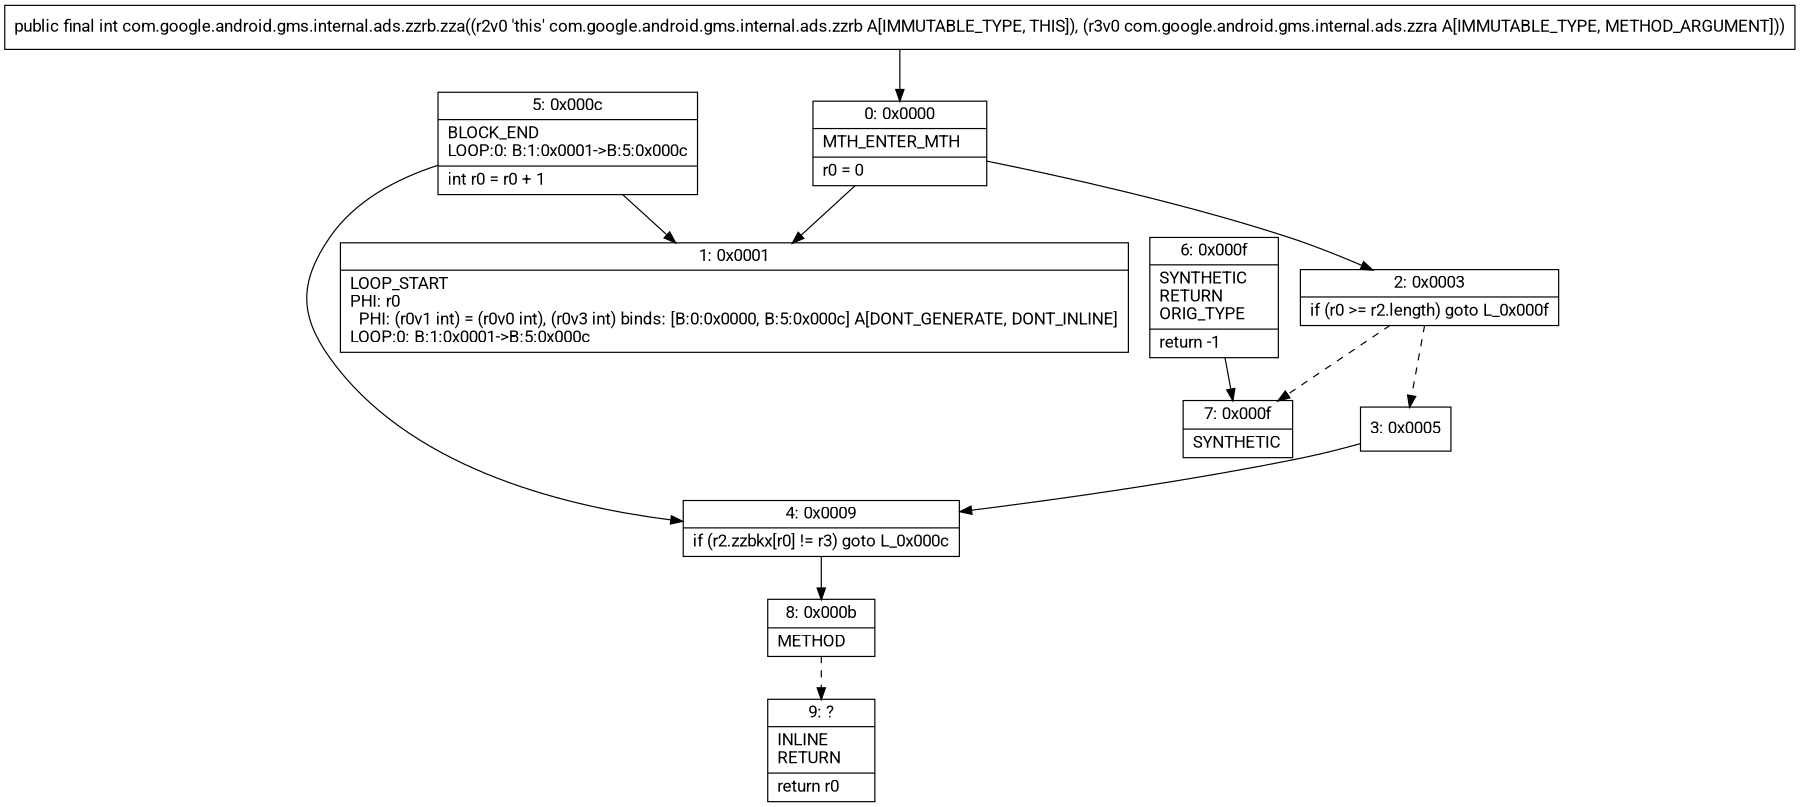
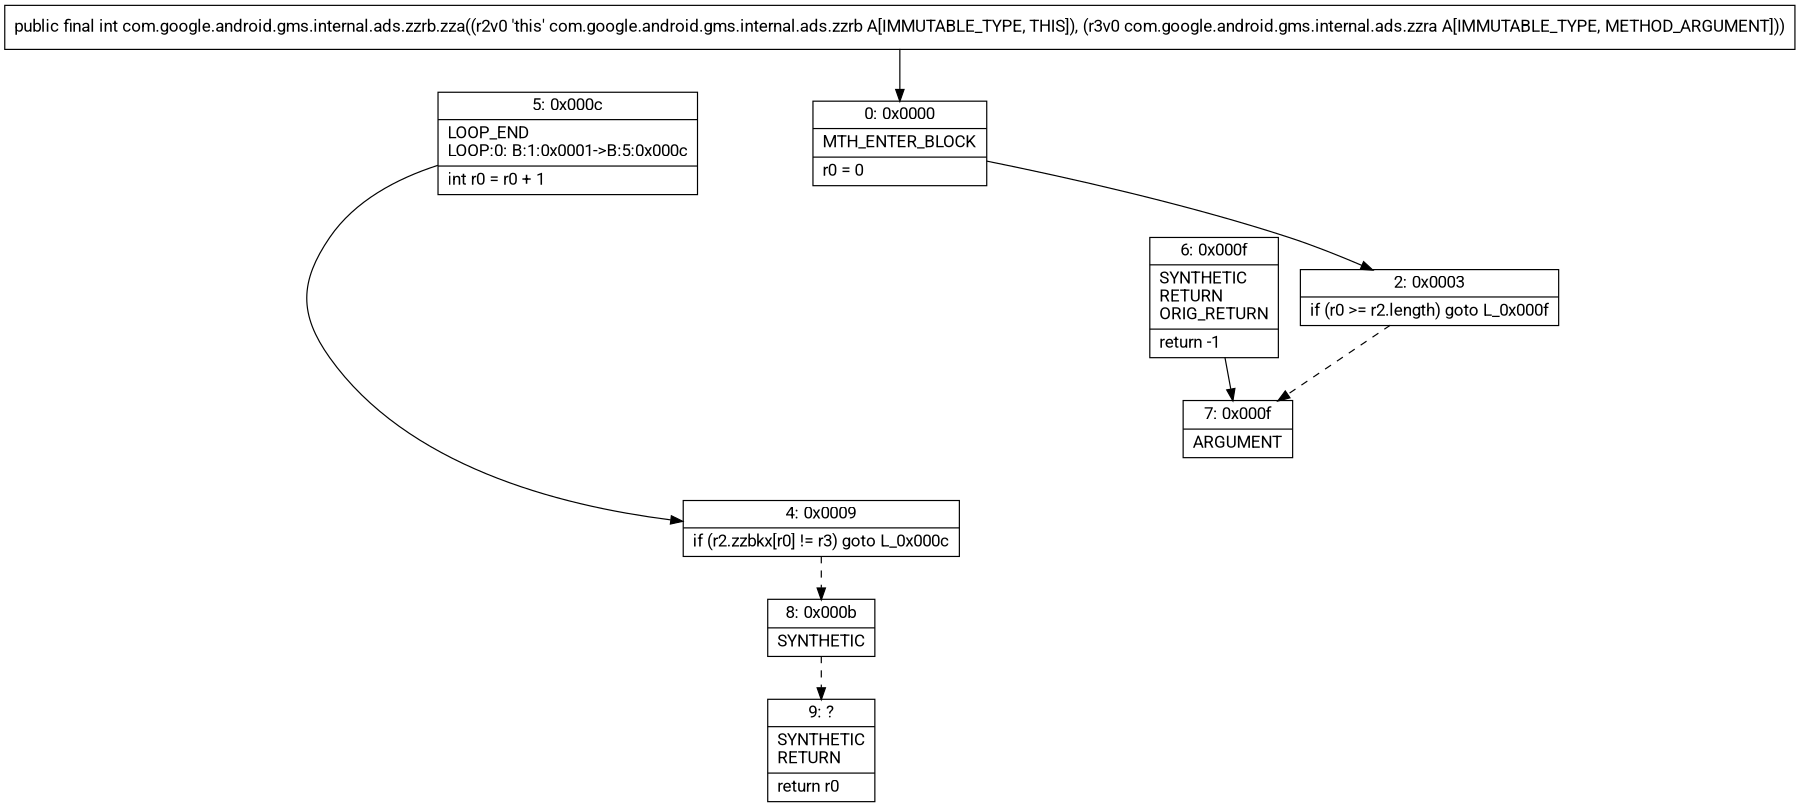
(493, 133) -> (489, 133)
(892, 142) -> (900, 142)
(734, 298) -> none
(1203, 314) -> (1214, 314)
(1406, 429) -> none
(1237, 443) -> (1238, 443)
(821, 572) -> (821, 572)
(812, 642) -> (821, 642)
(803, 740) -> (821, 740)
